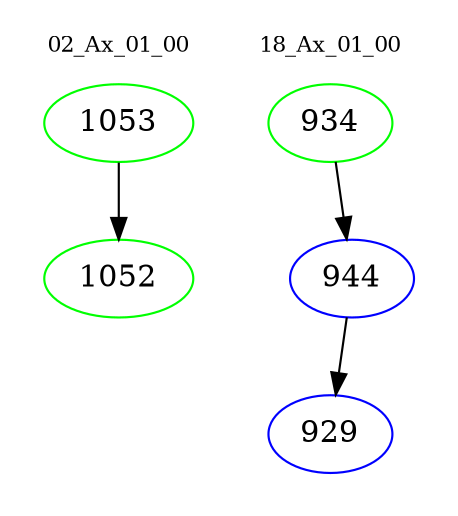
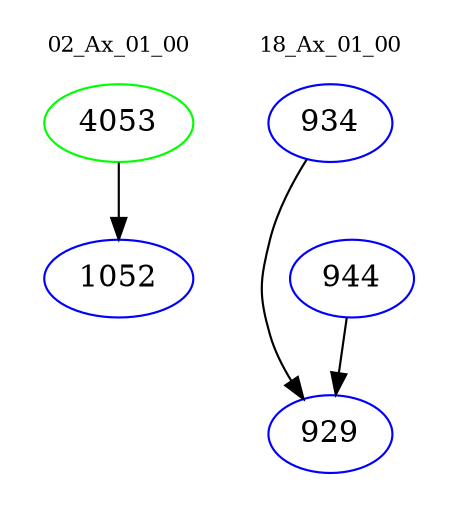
(119, 123) -> (119, 123)
(330, 123) -> (330, 123)
(340, 190) -> (264, 269)
(119, 279) -> (119, 279)
